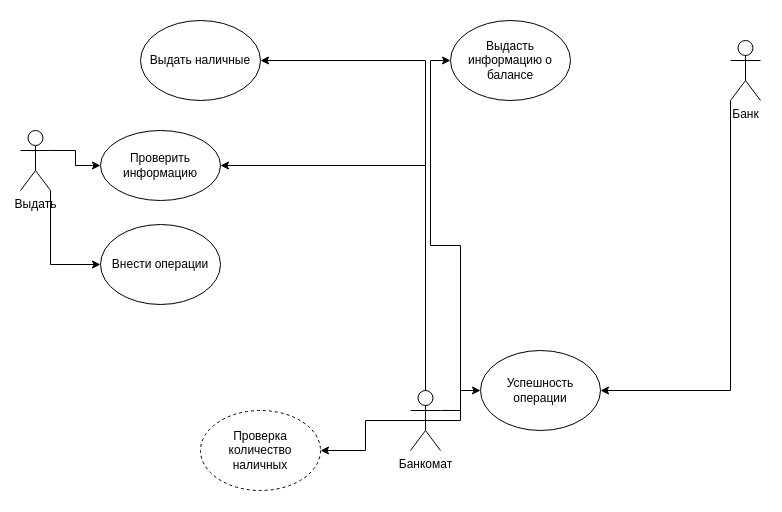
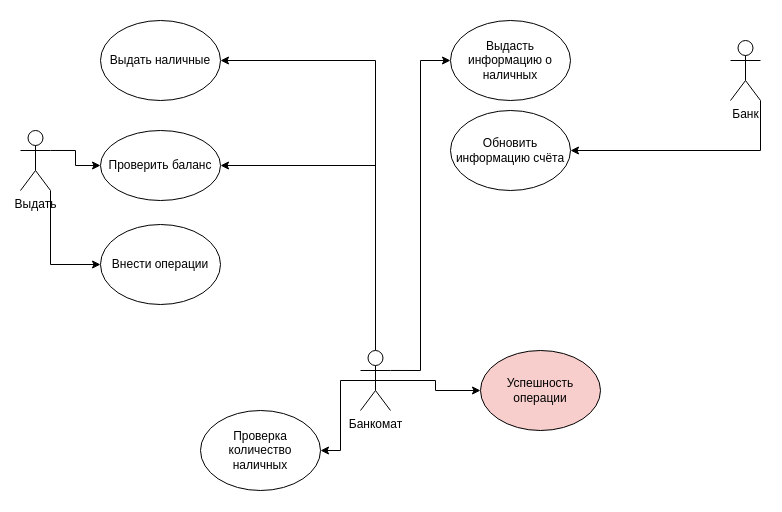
(201, 61) -> (161, 61)
(511, 61) -> (511, 61)
none -> (511, 151)
none -> (693, 151)
(161, 166) -> (161, 166)
(731, 308) -> none
(541, 391) -> (541, 391)
(426, 421) -> (376, 381)
(261, 451) -> (261, 451)
